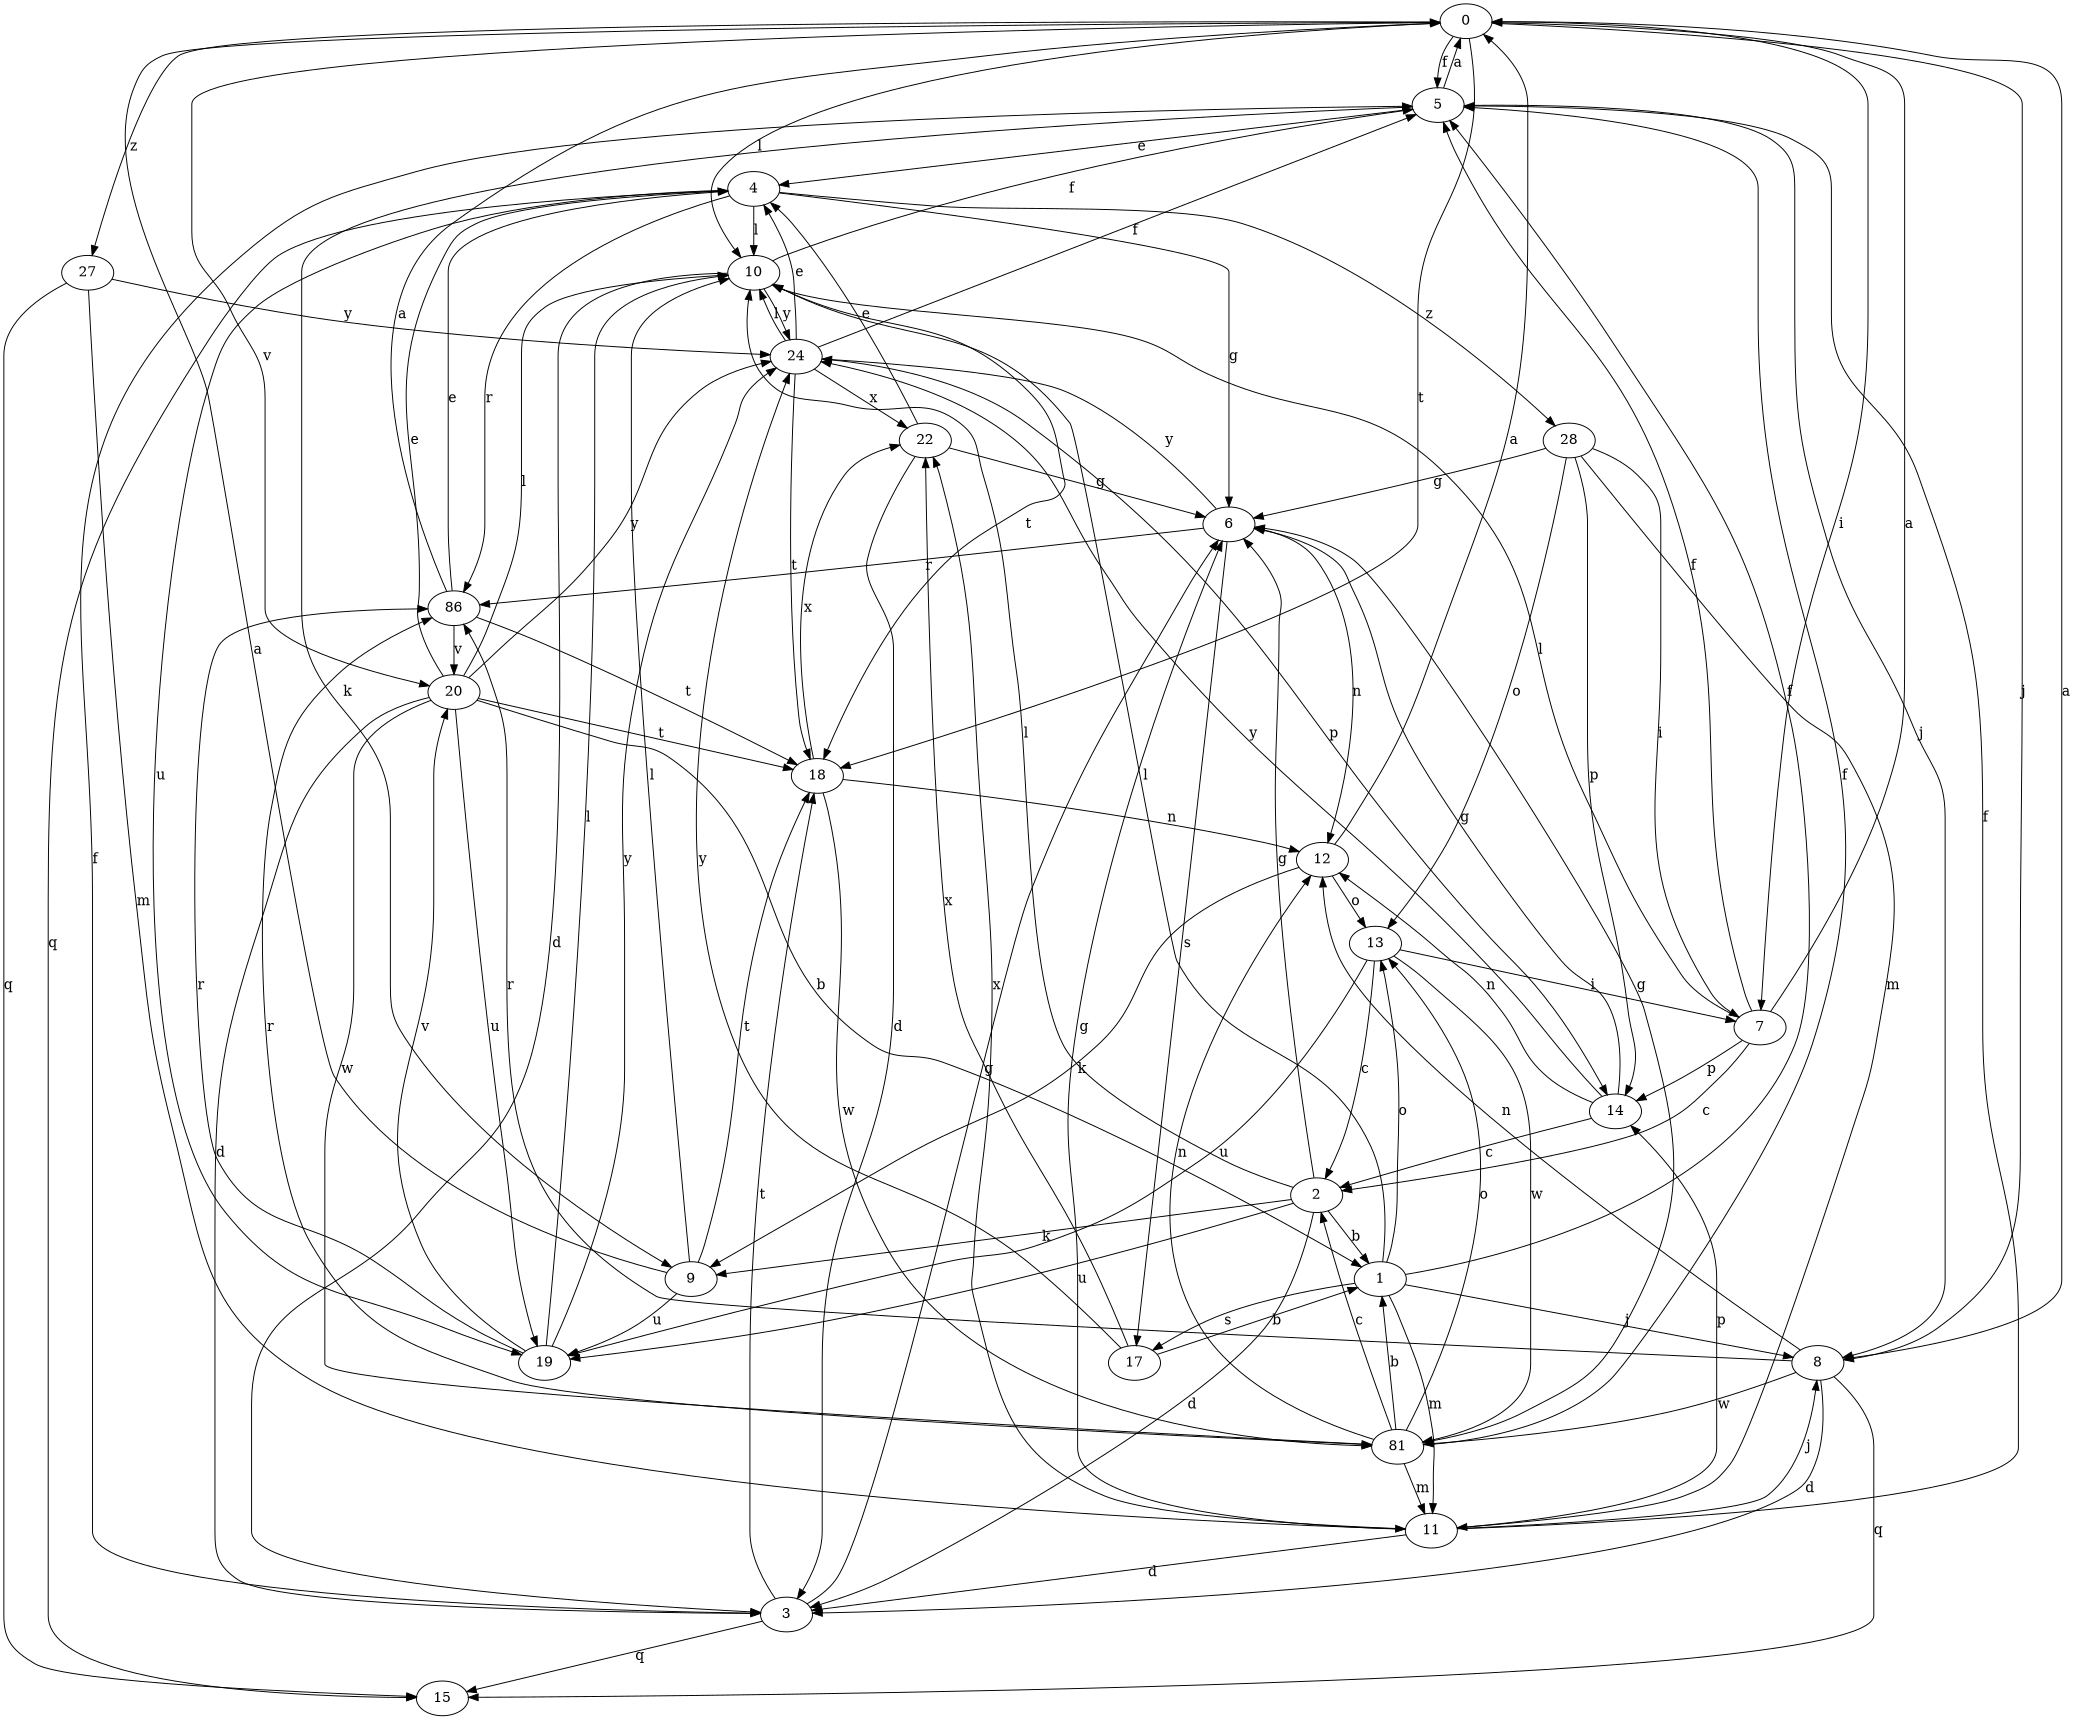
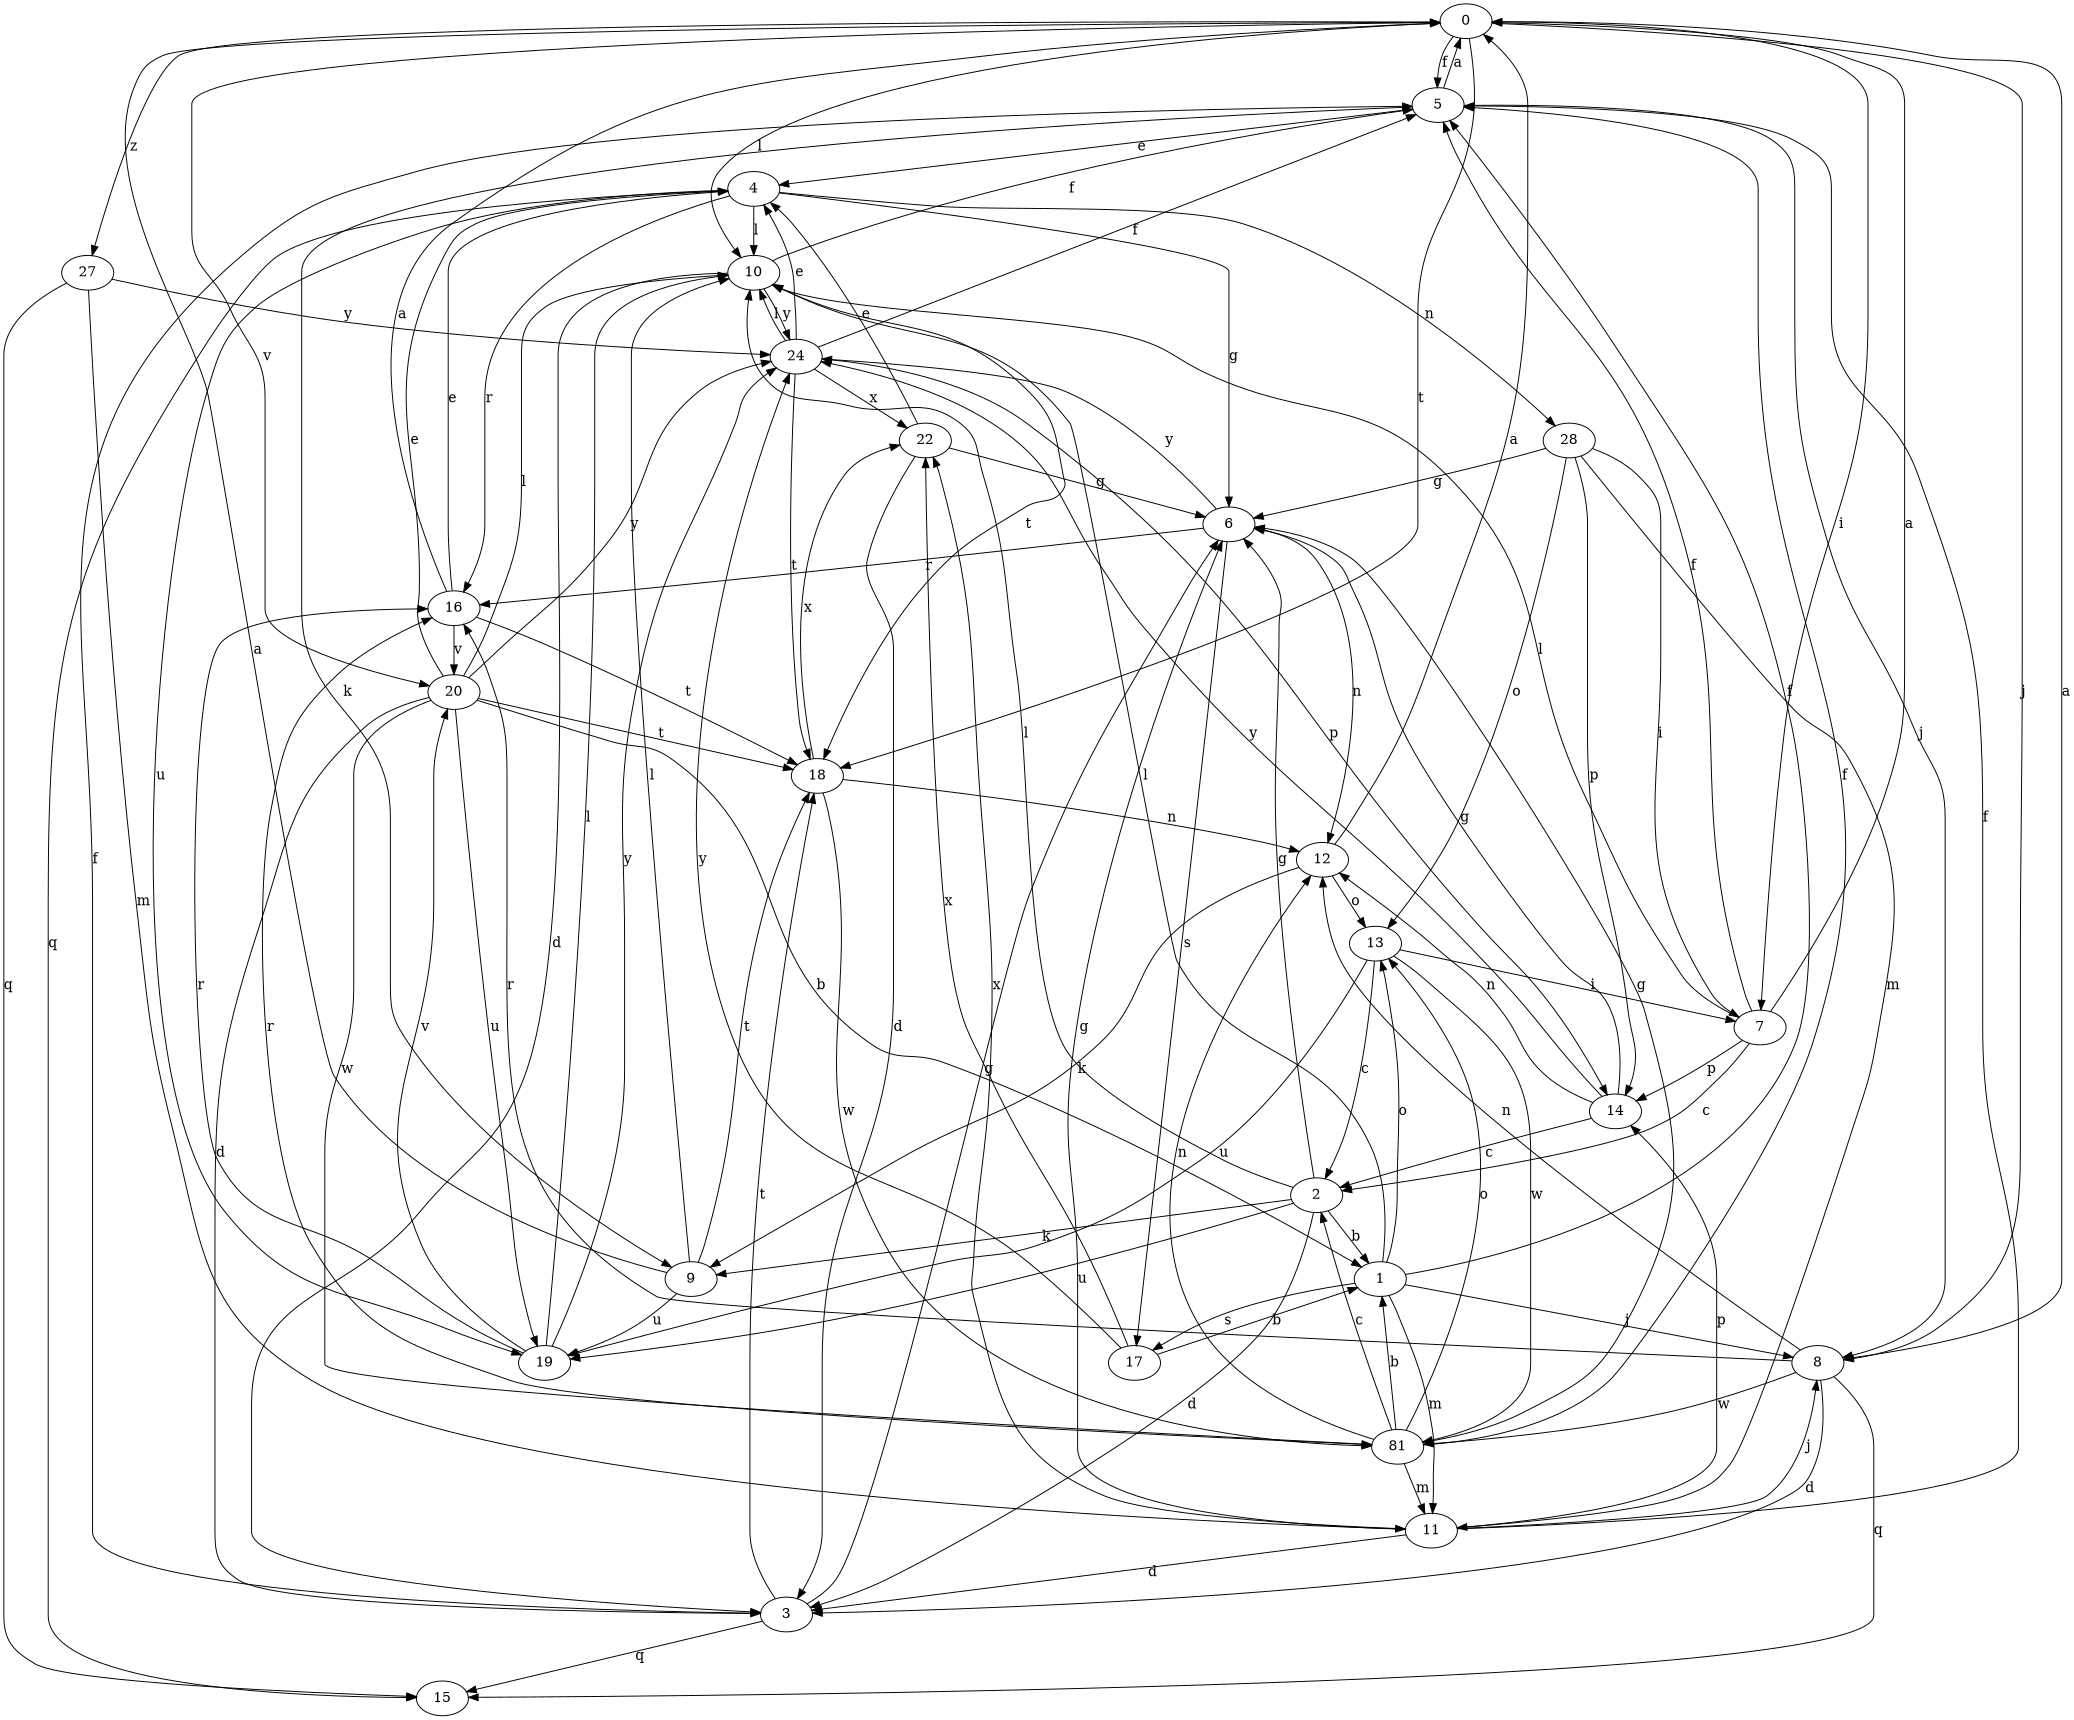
(1429, 315) -> (1429, 315)
(454, 608) -> (454, 608)
